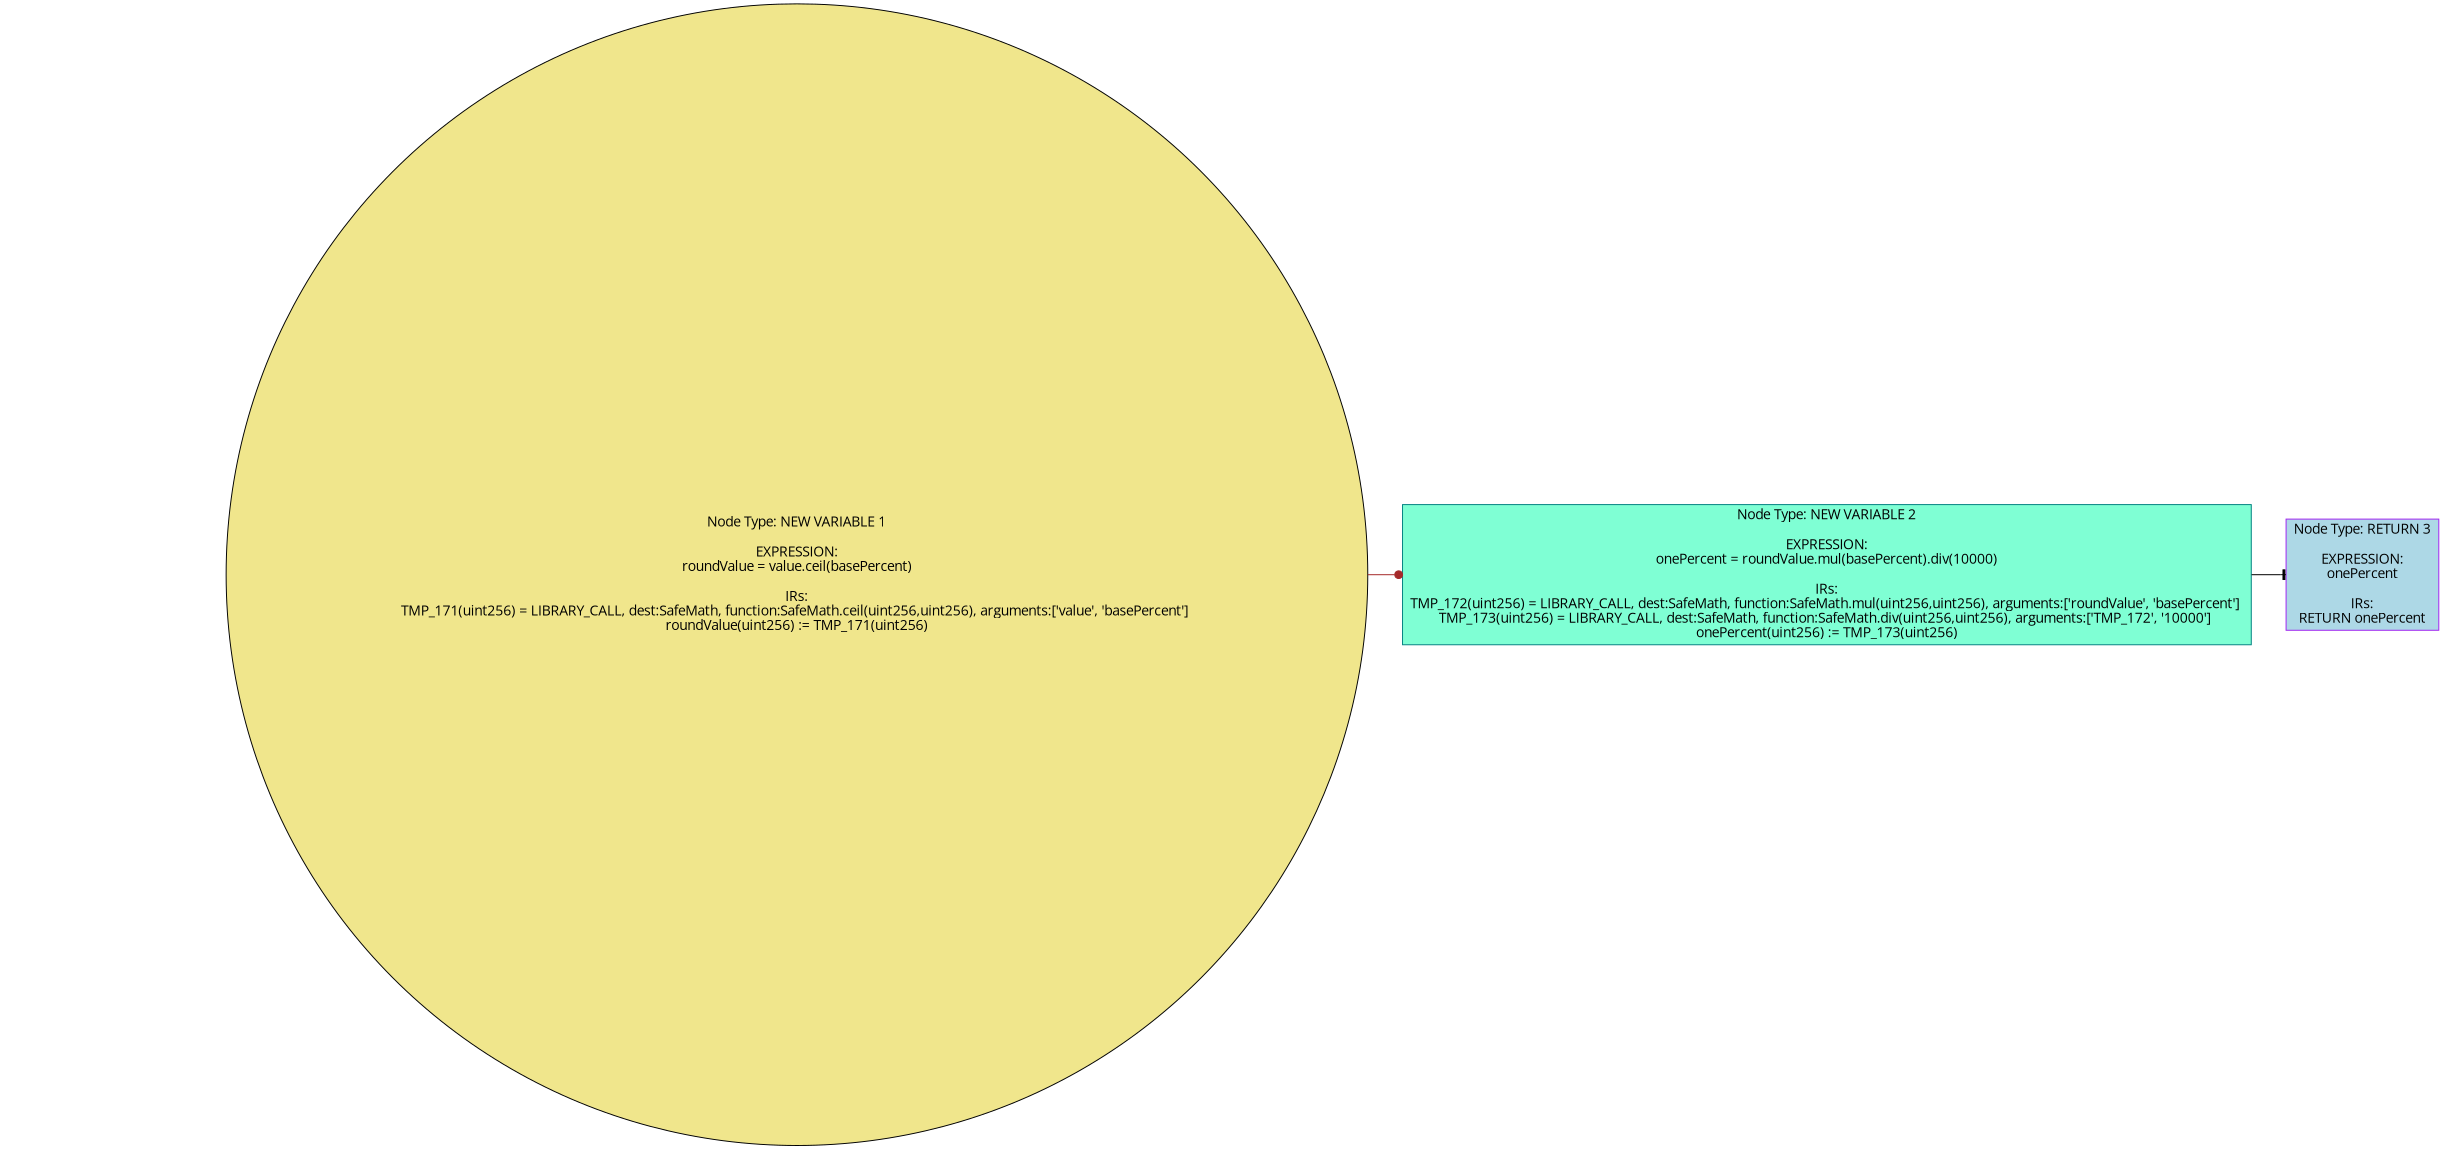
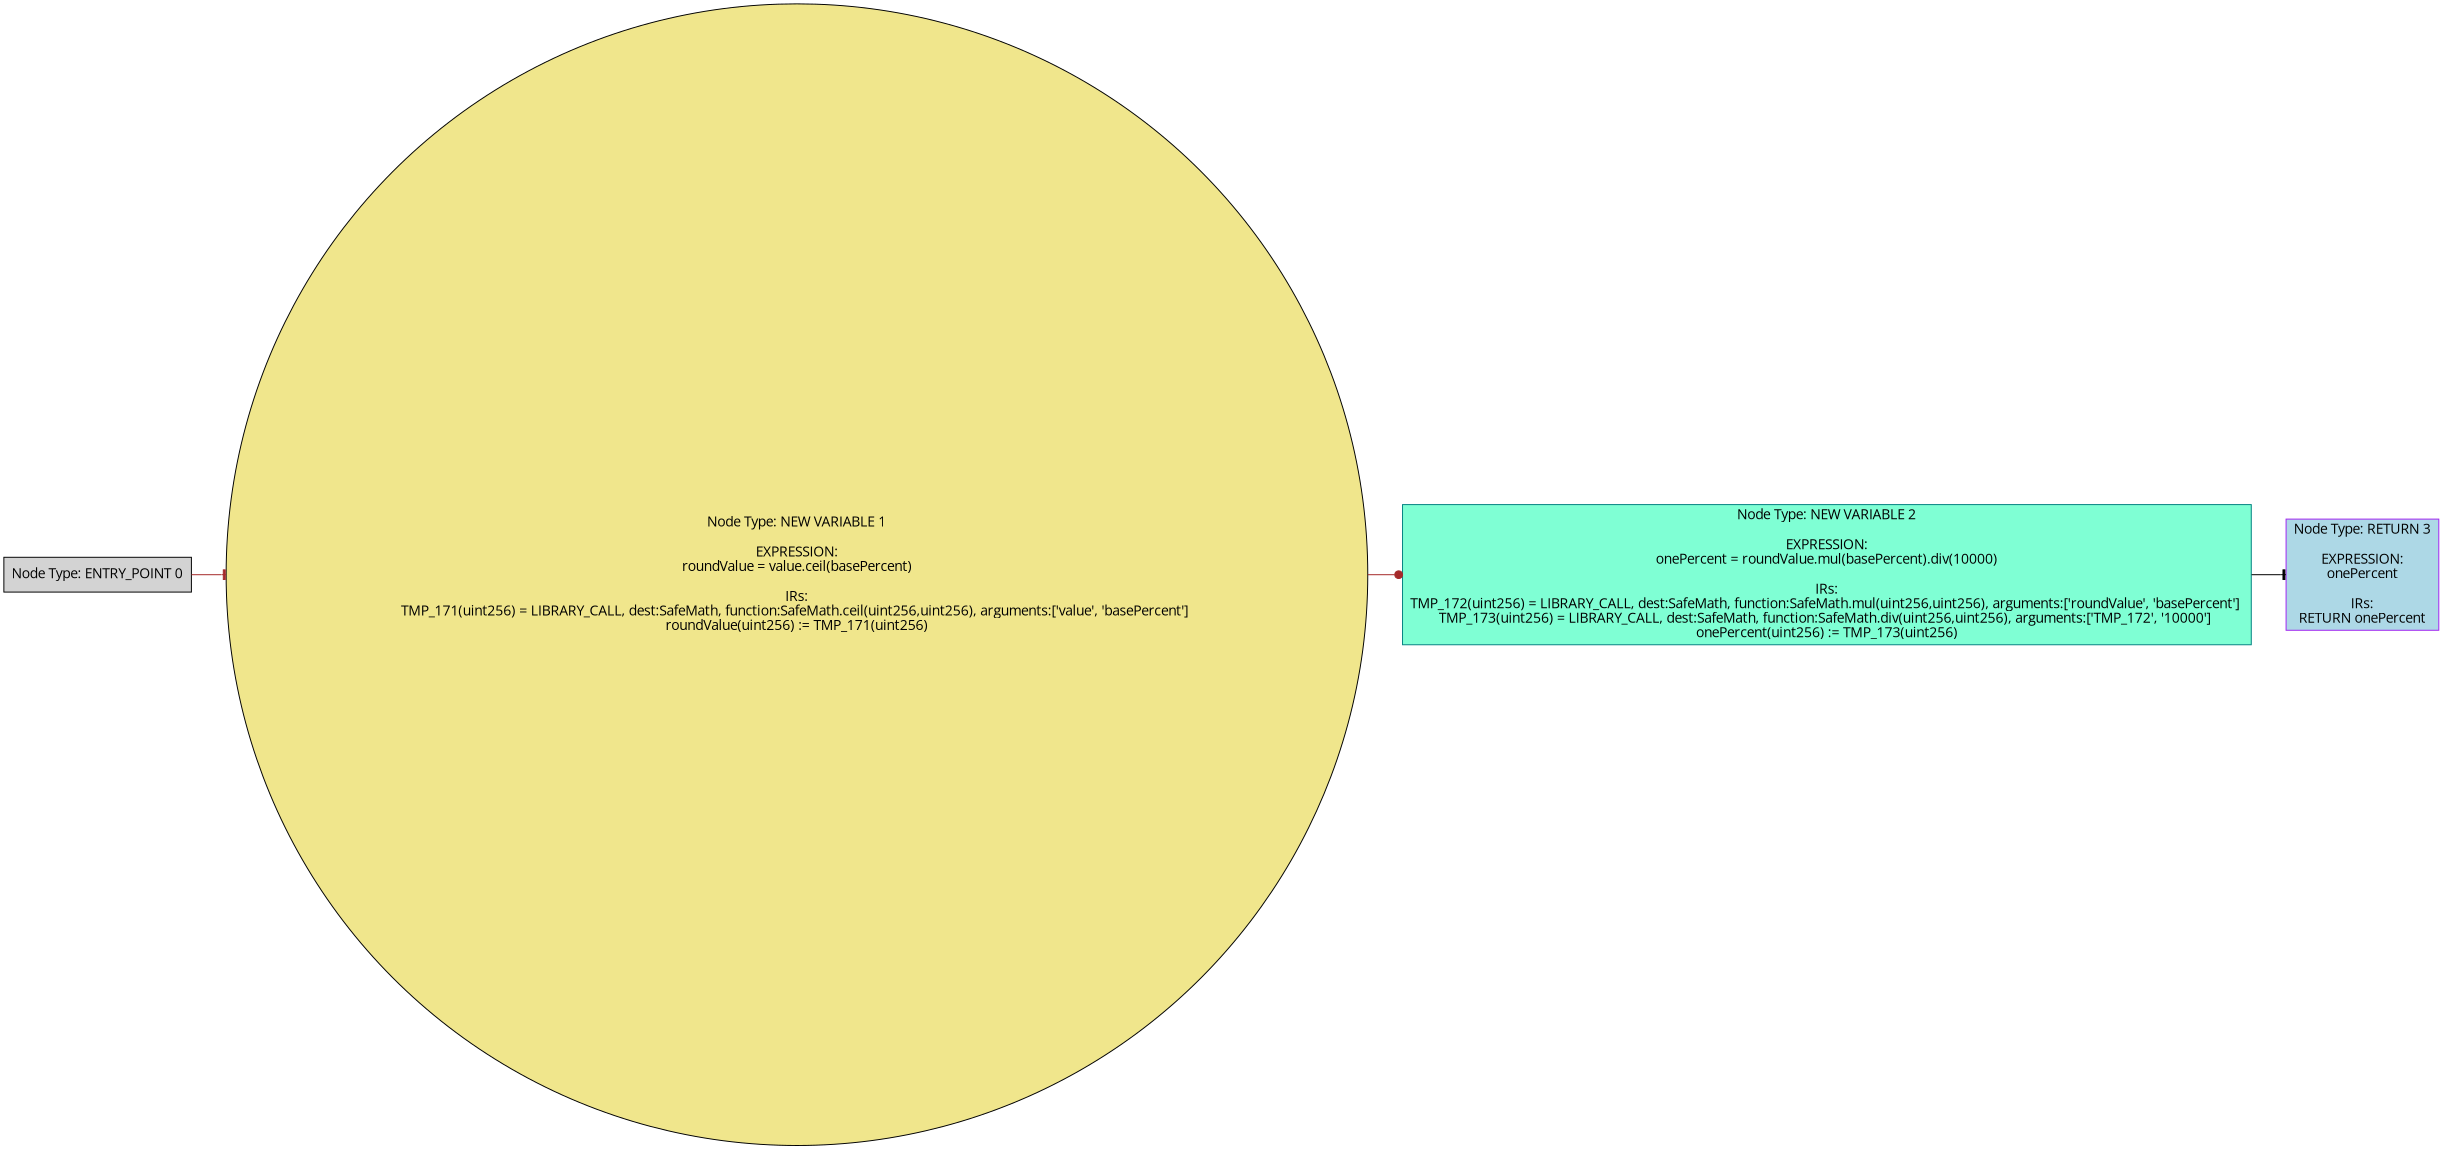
none -> (98, 575)
